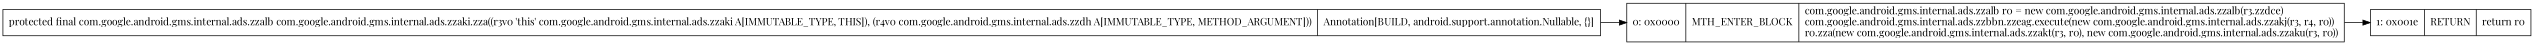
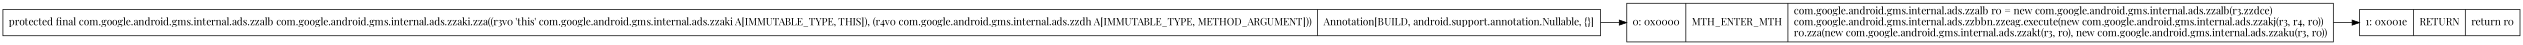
(1742, 22) -> (1737, 22)
